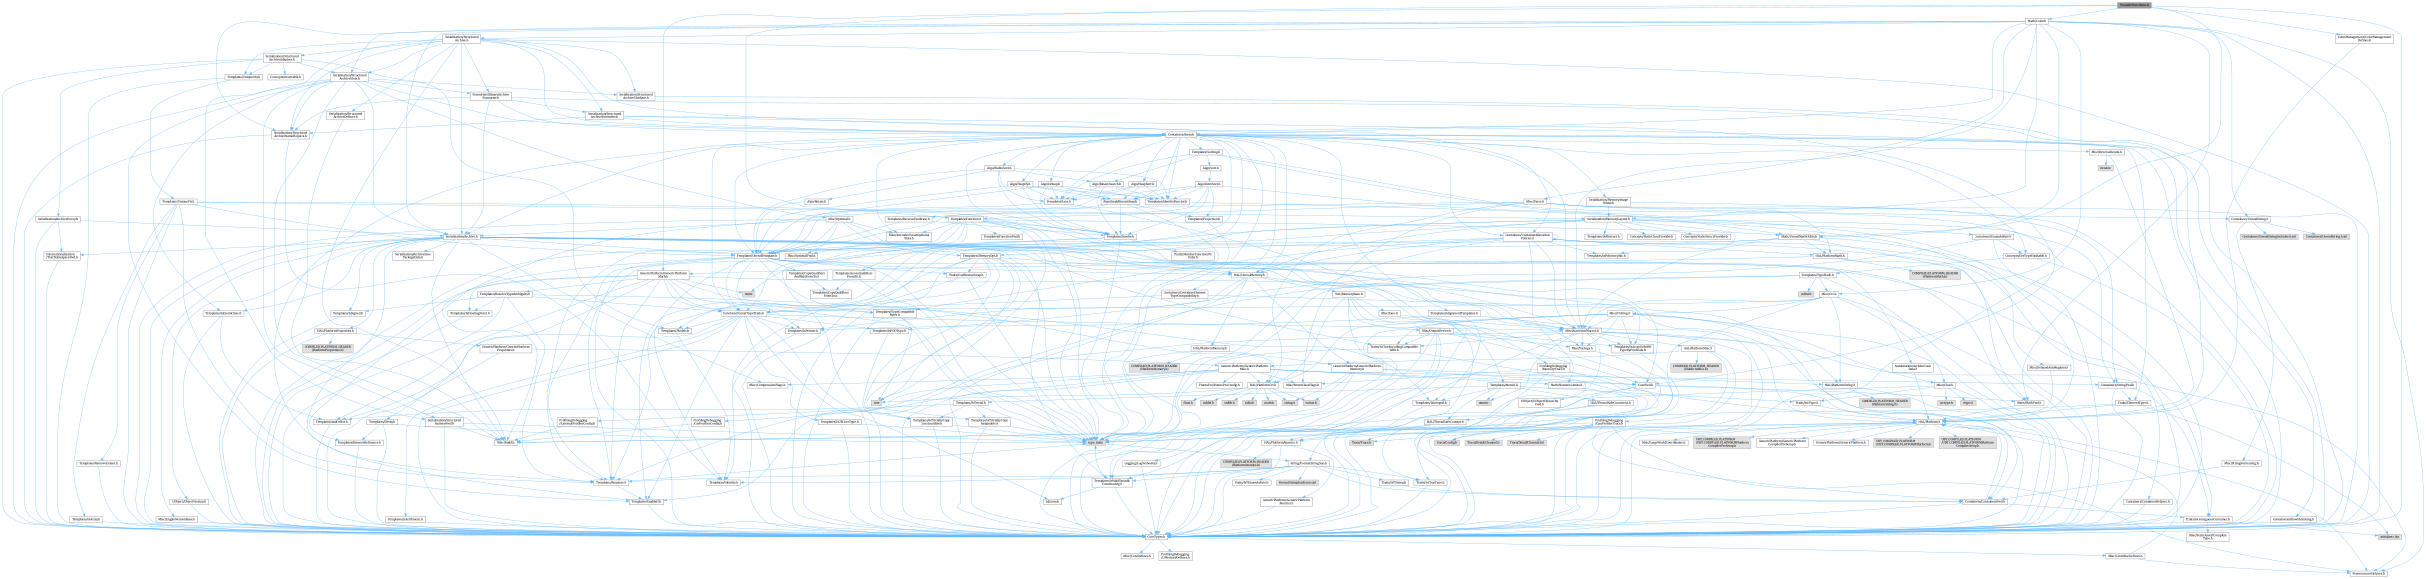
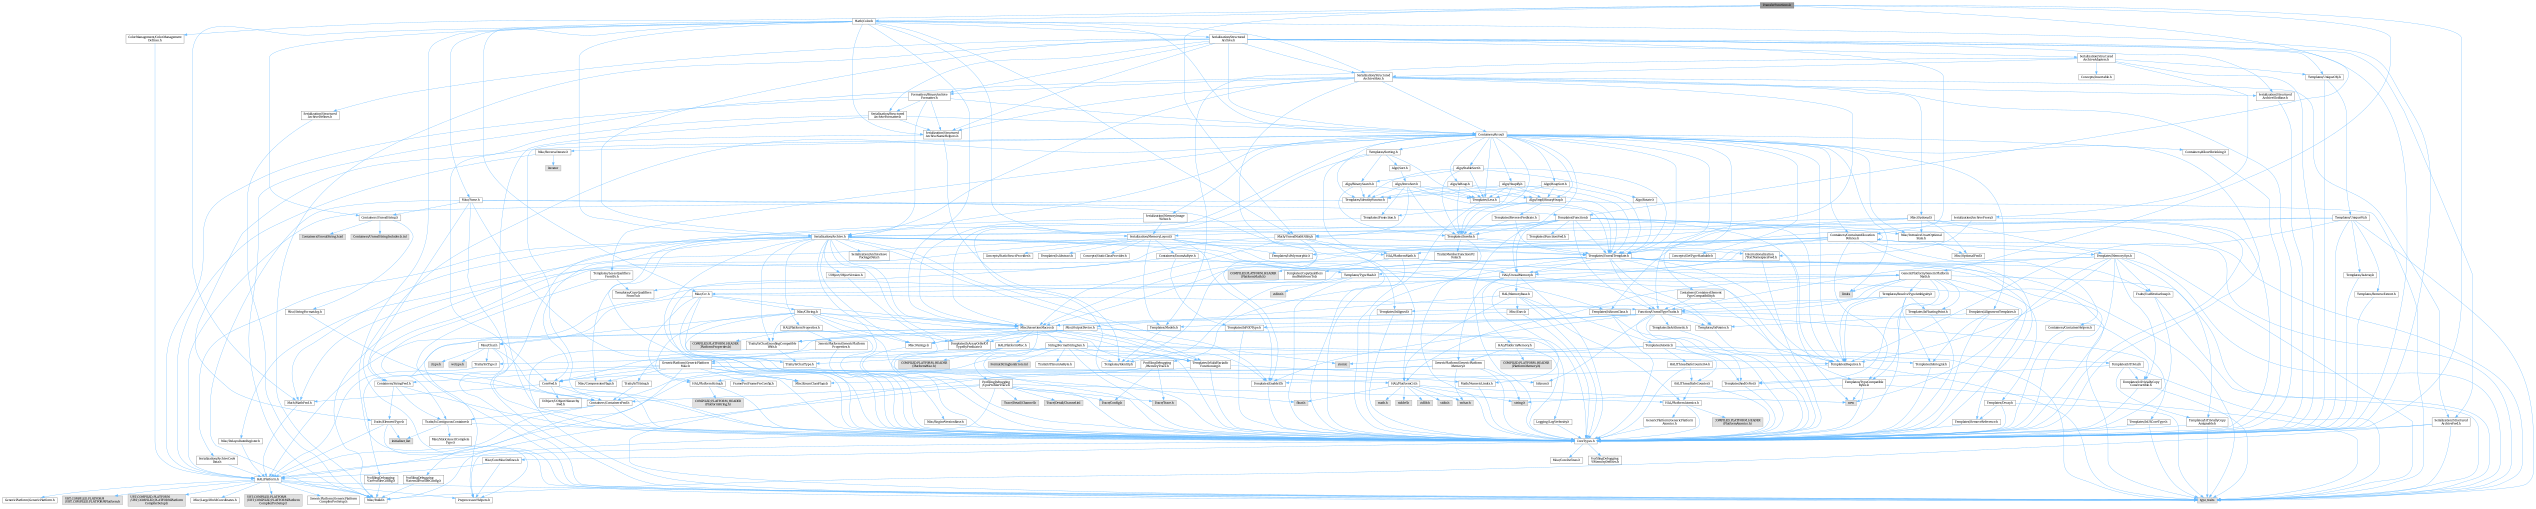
(2008, 246) -> (1244, 263)
(1390, 325) -> (1040, 381)
none -> (1694, 393)
(1191, 451) -> (1678, 354)
